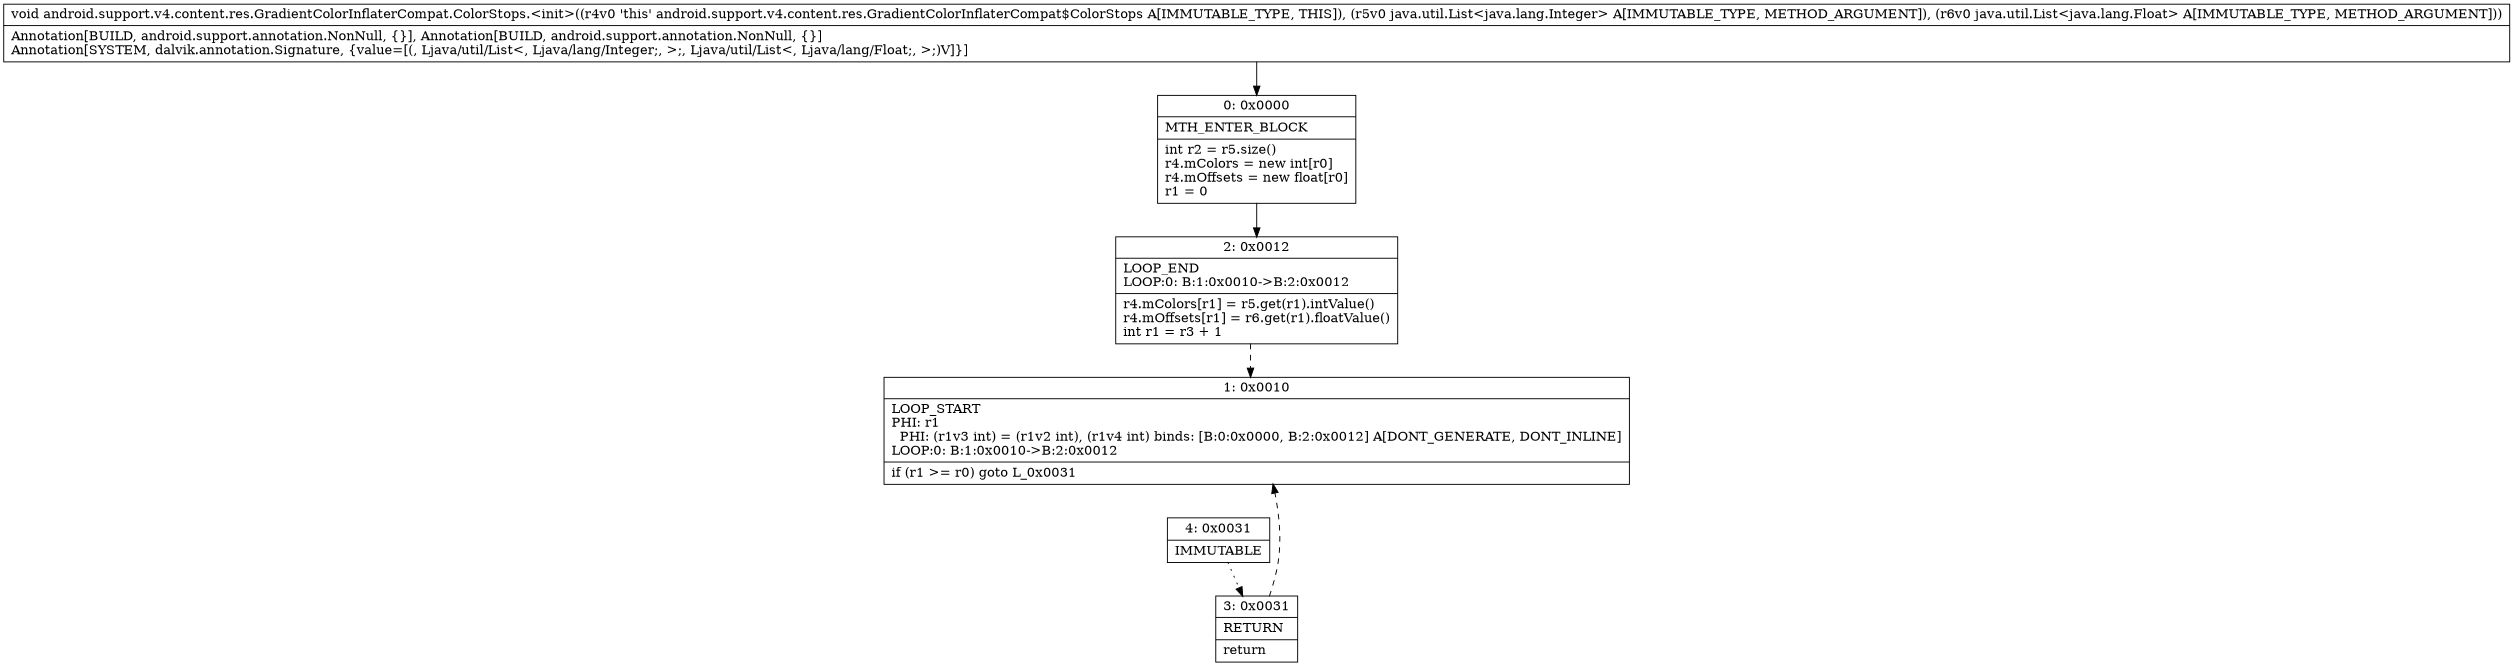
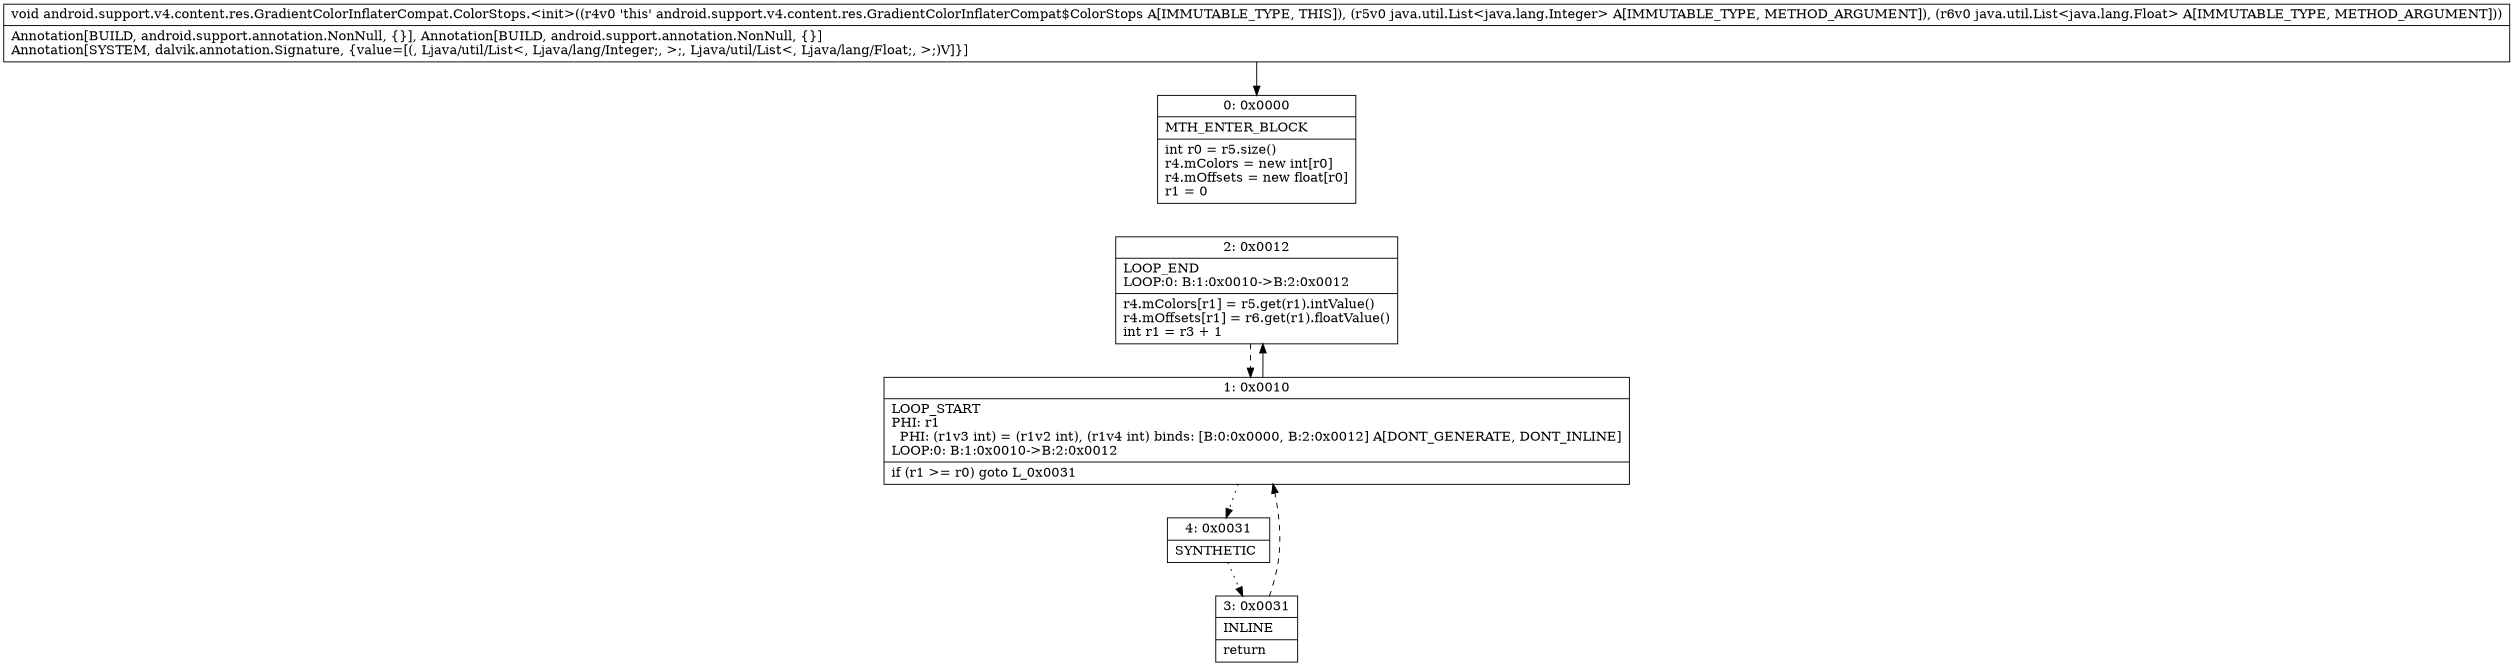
(1221, 150) -> (1221, 150)
(1257, 215) -> (1263, 365)
none -> (1234, 497)
(1219, 551) -> (1216, 551)
(1253, 628) -> (1249, 628)
